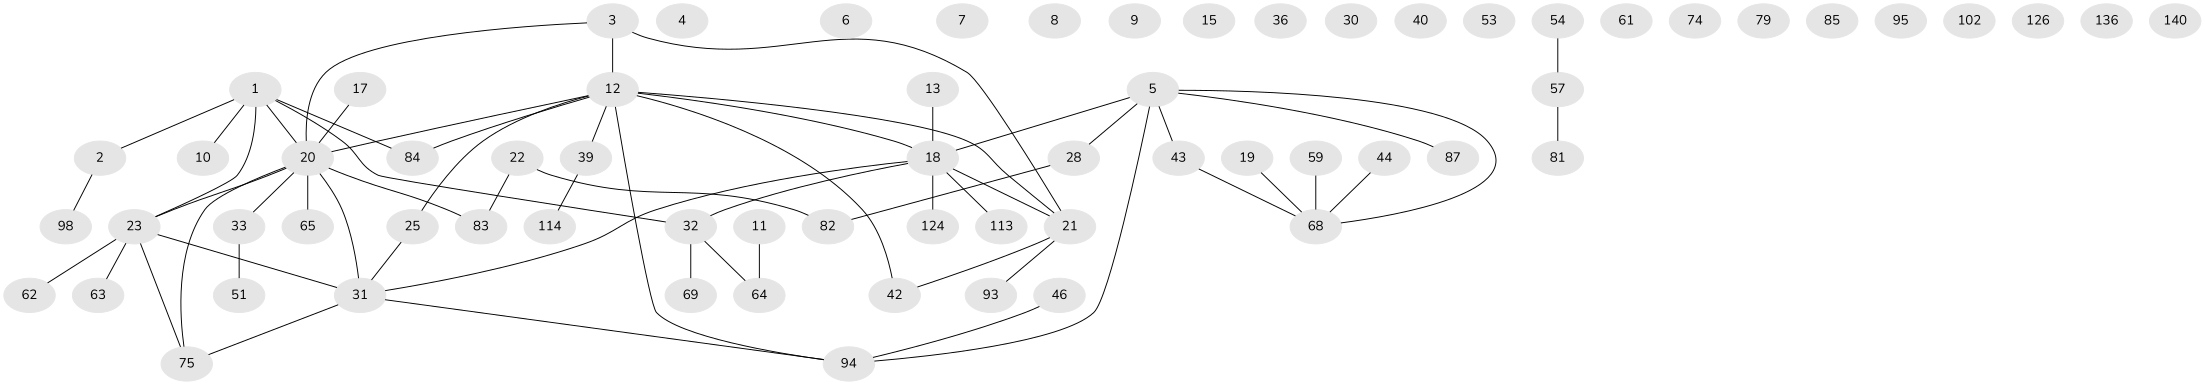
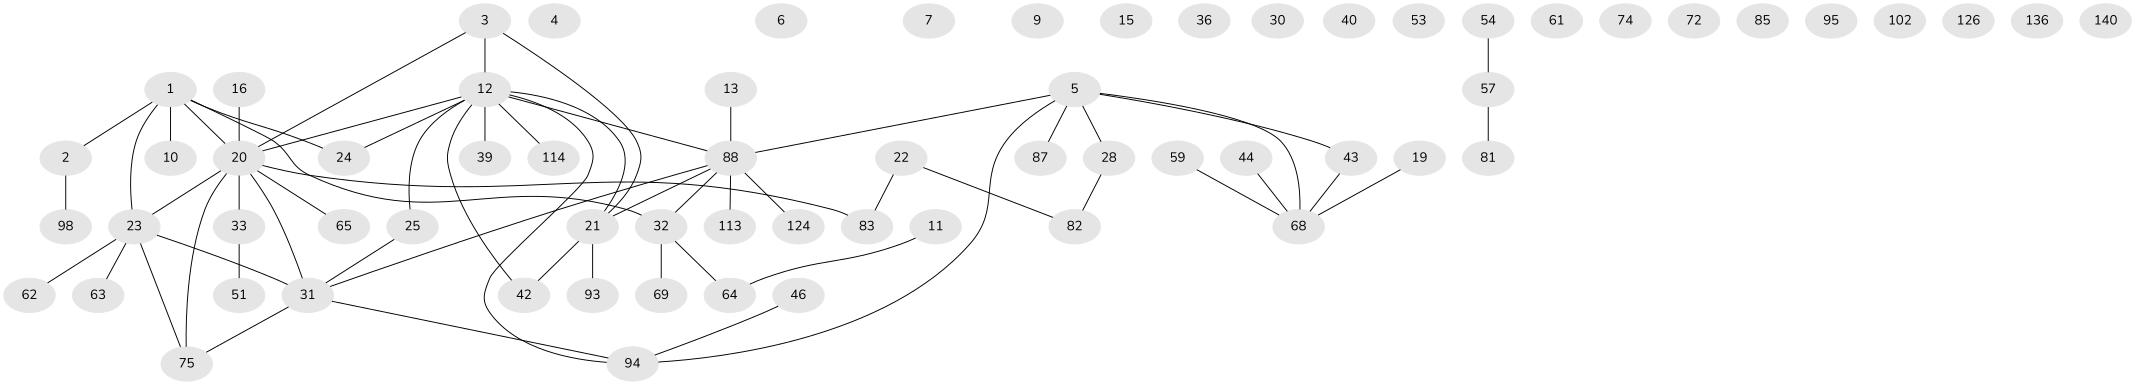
(1055, 21) -> none
(1764, 21) -> (1694, 21)
(360, 90) -> (239, 90)
(413, 158) -> (344, 158)
(933, 158) -> (731, 158)
(568, 193) -> (519, 124)
